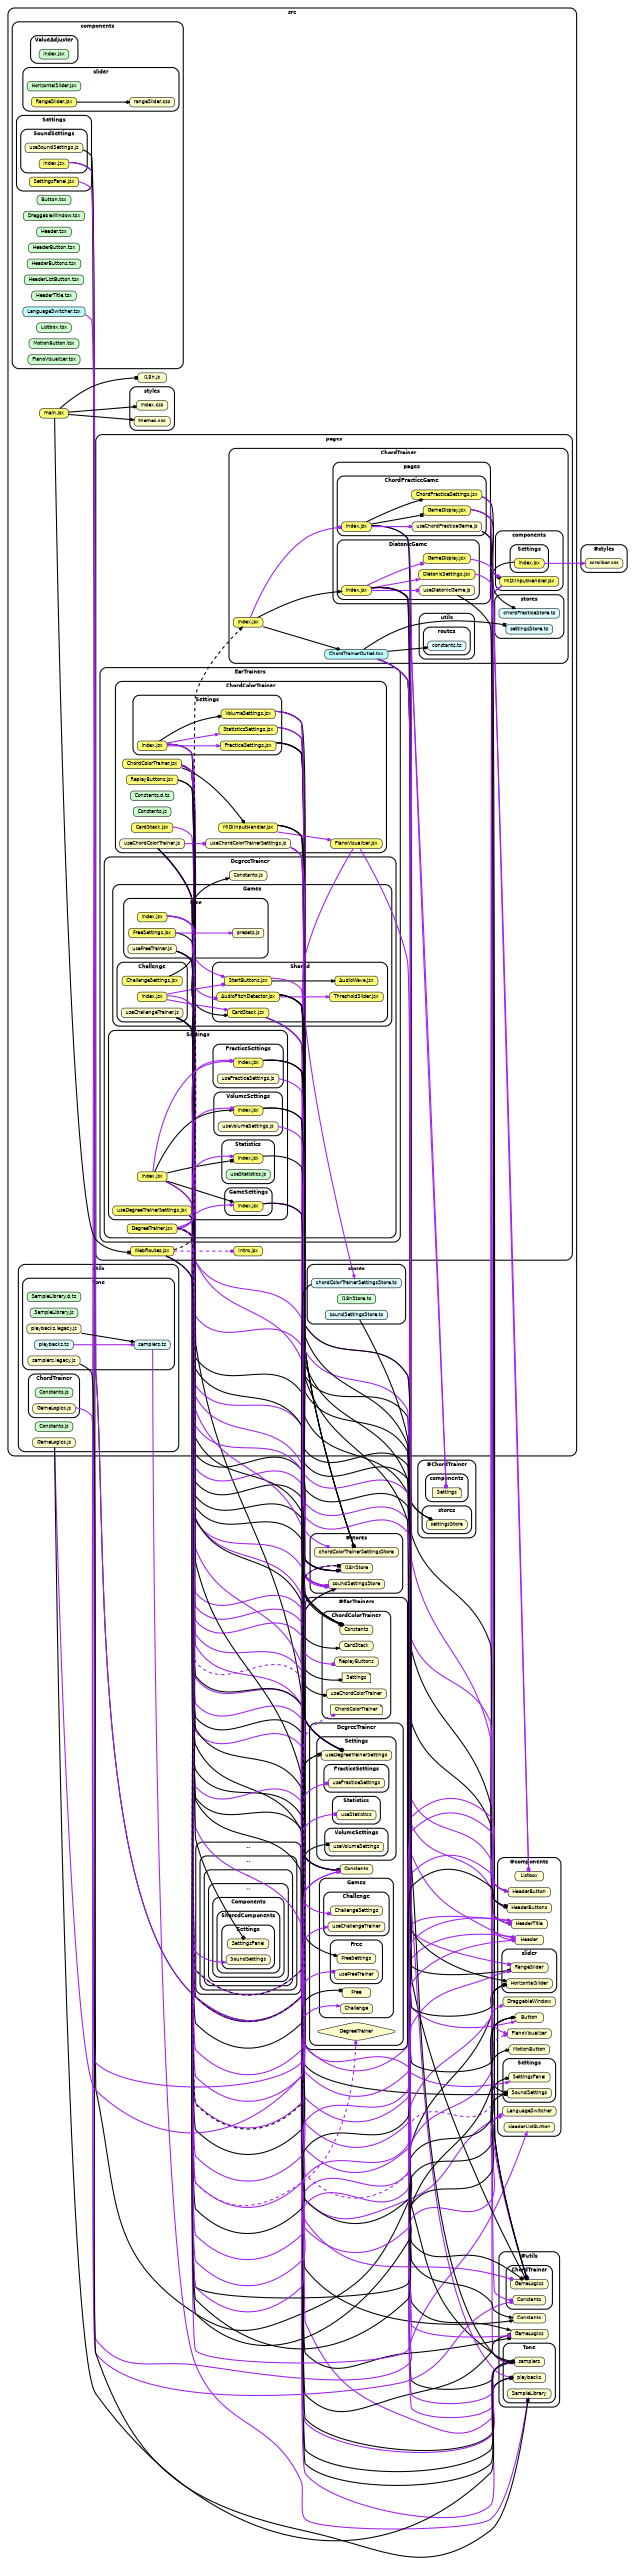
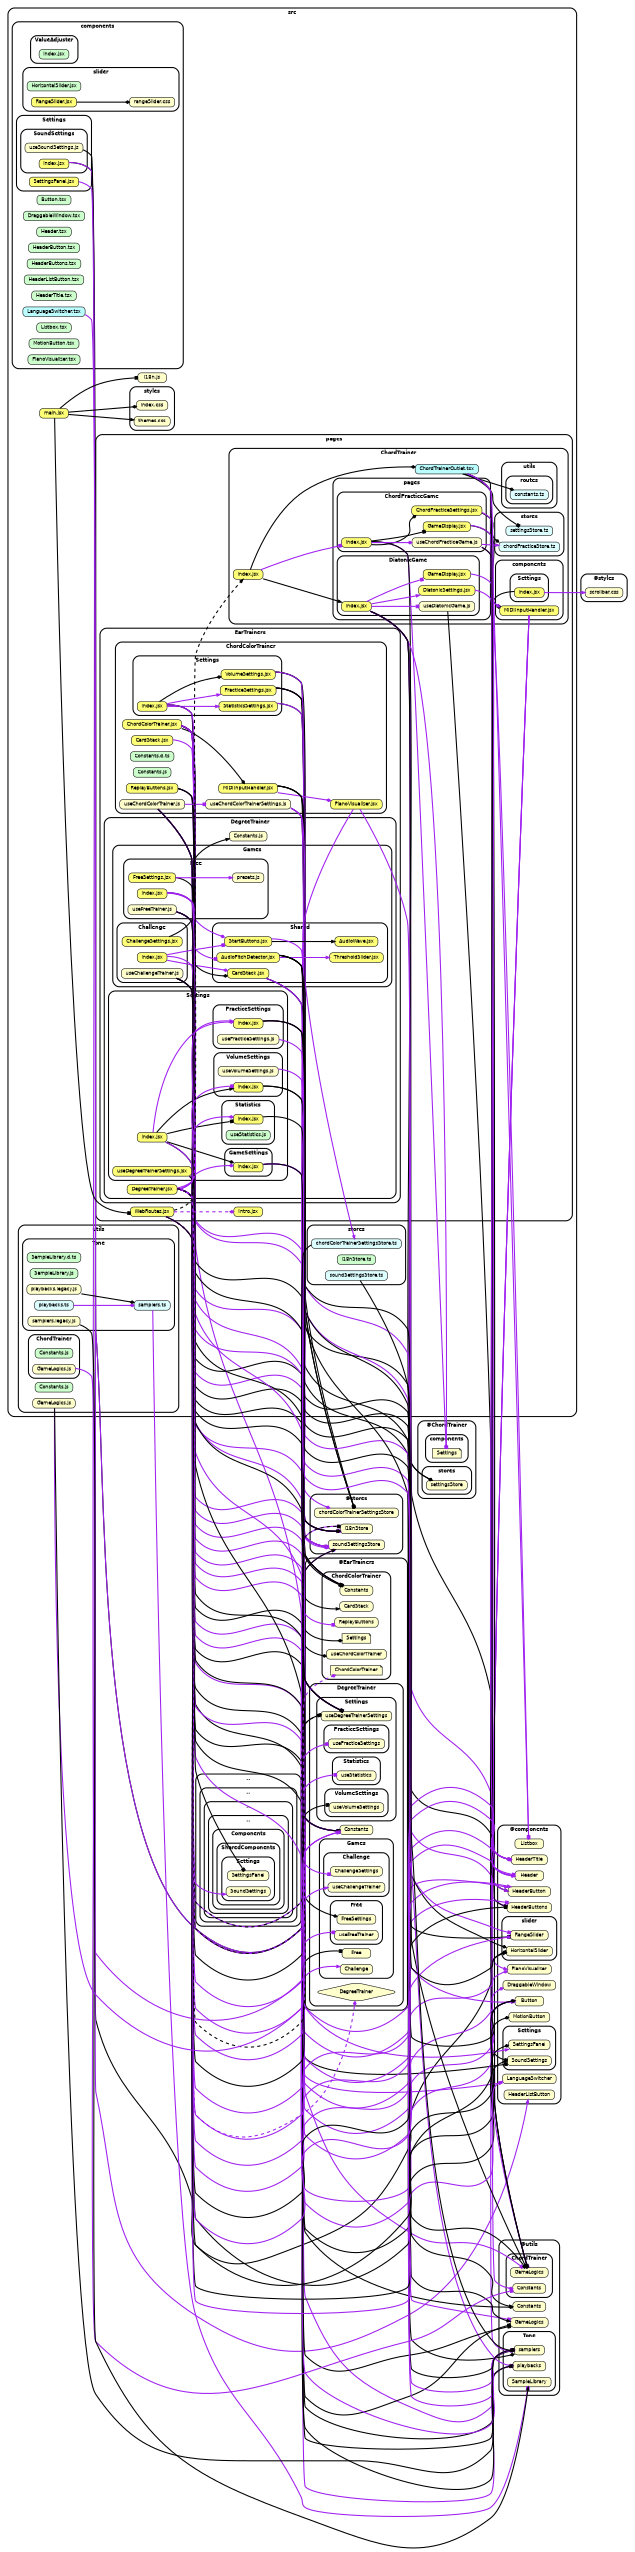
none -> (489, 545)
none -> (294, 1589)
(213, 1673) -> (277, 1541)
